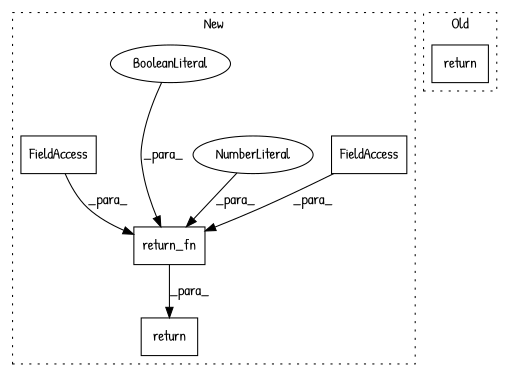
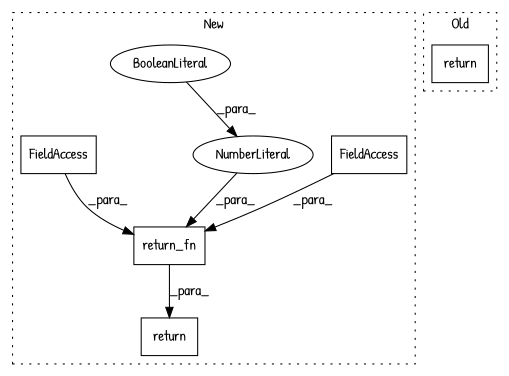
(141, 149) -> (208, 105)
